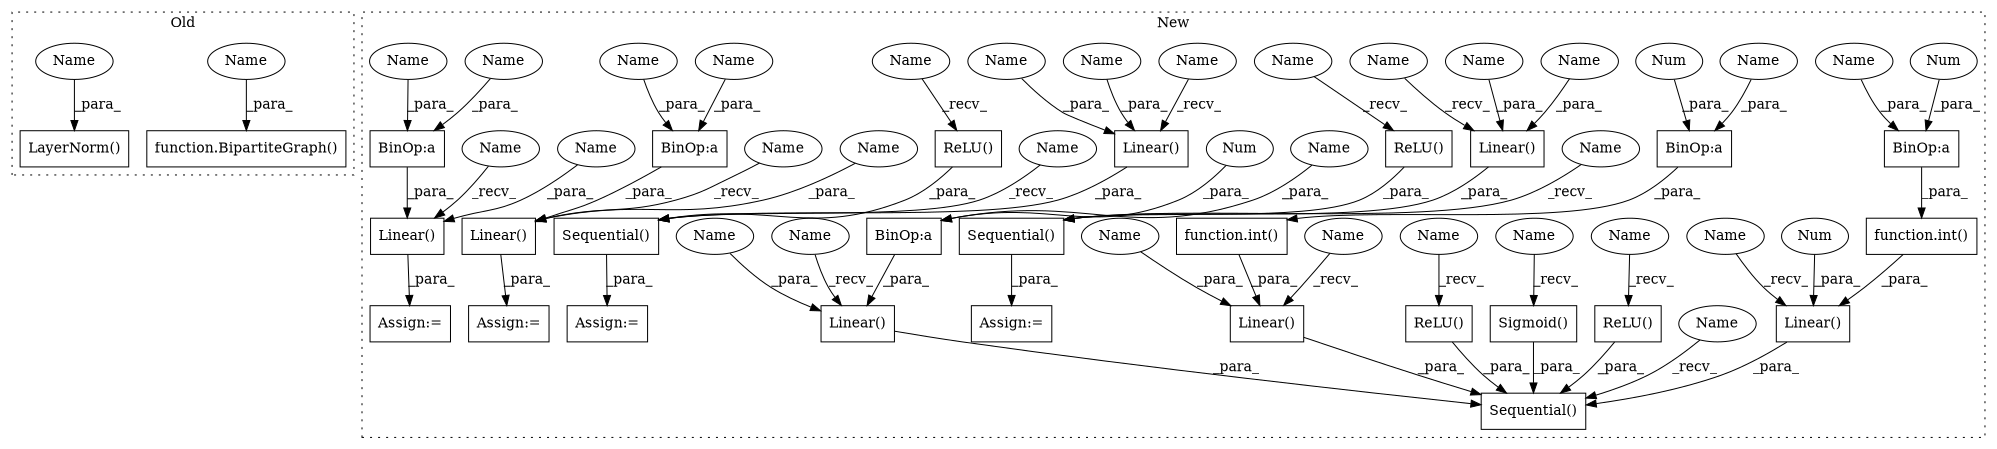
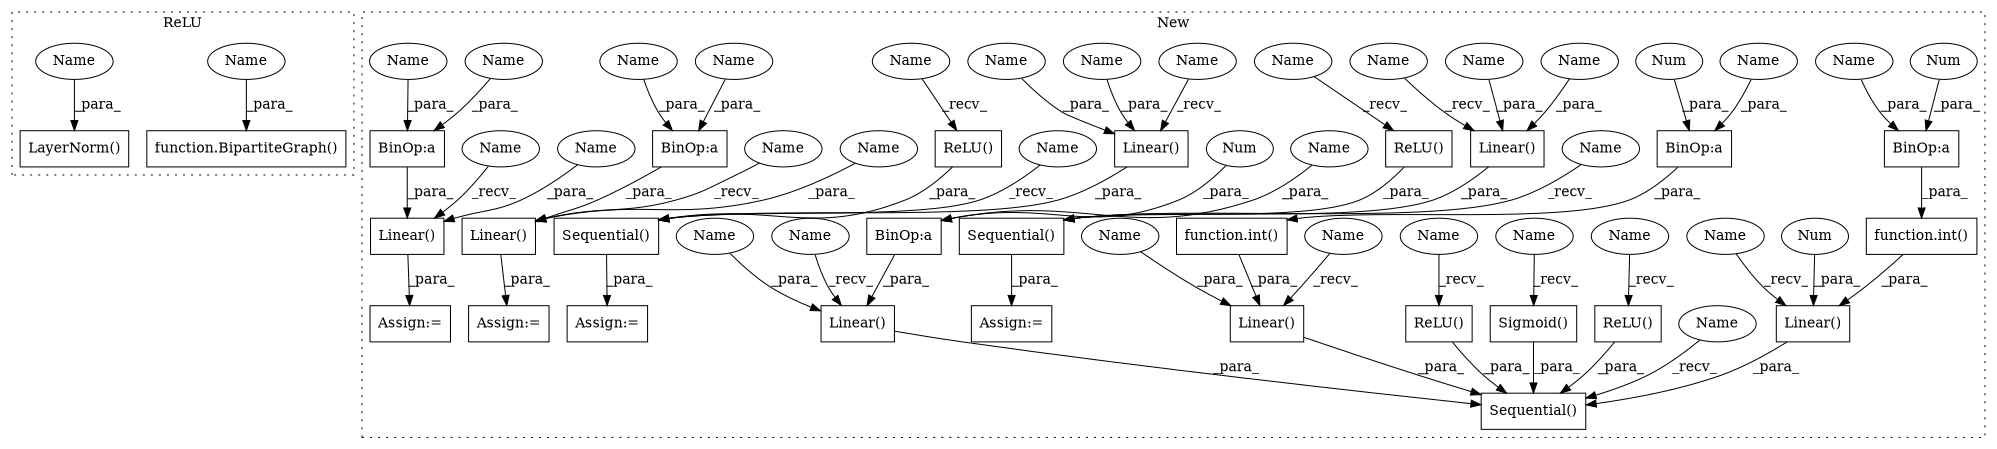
(183, 24) -> (183, 24)
